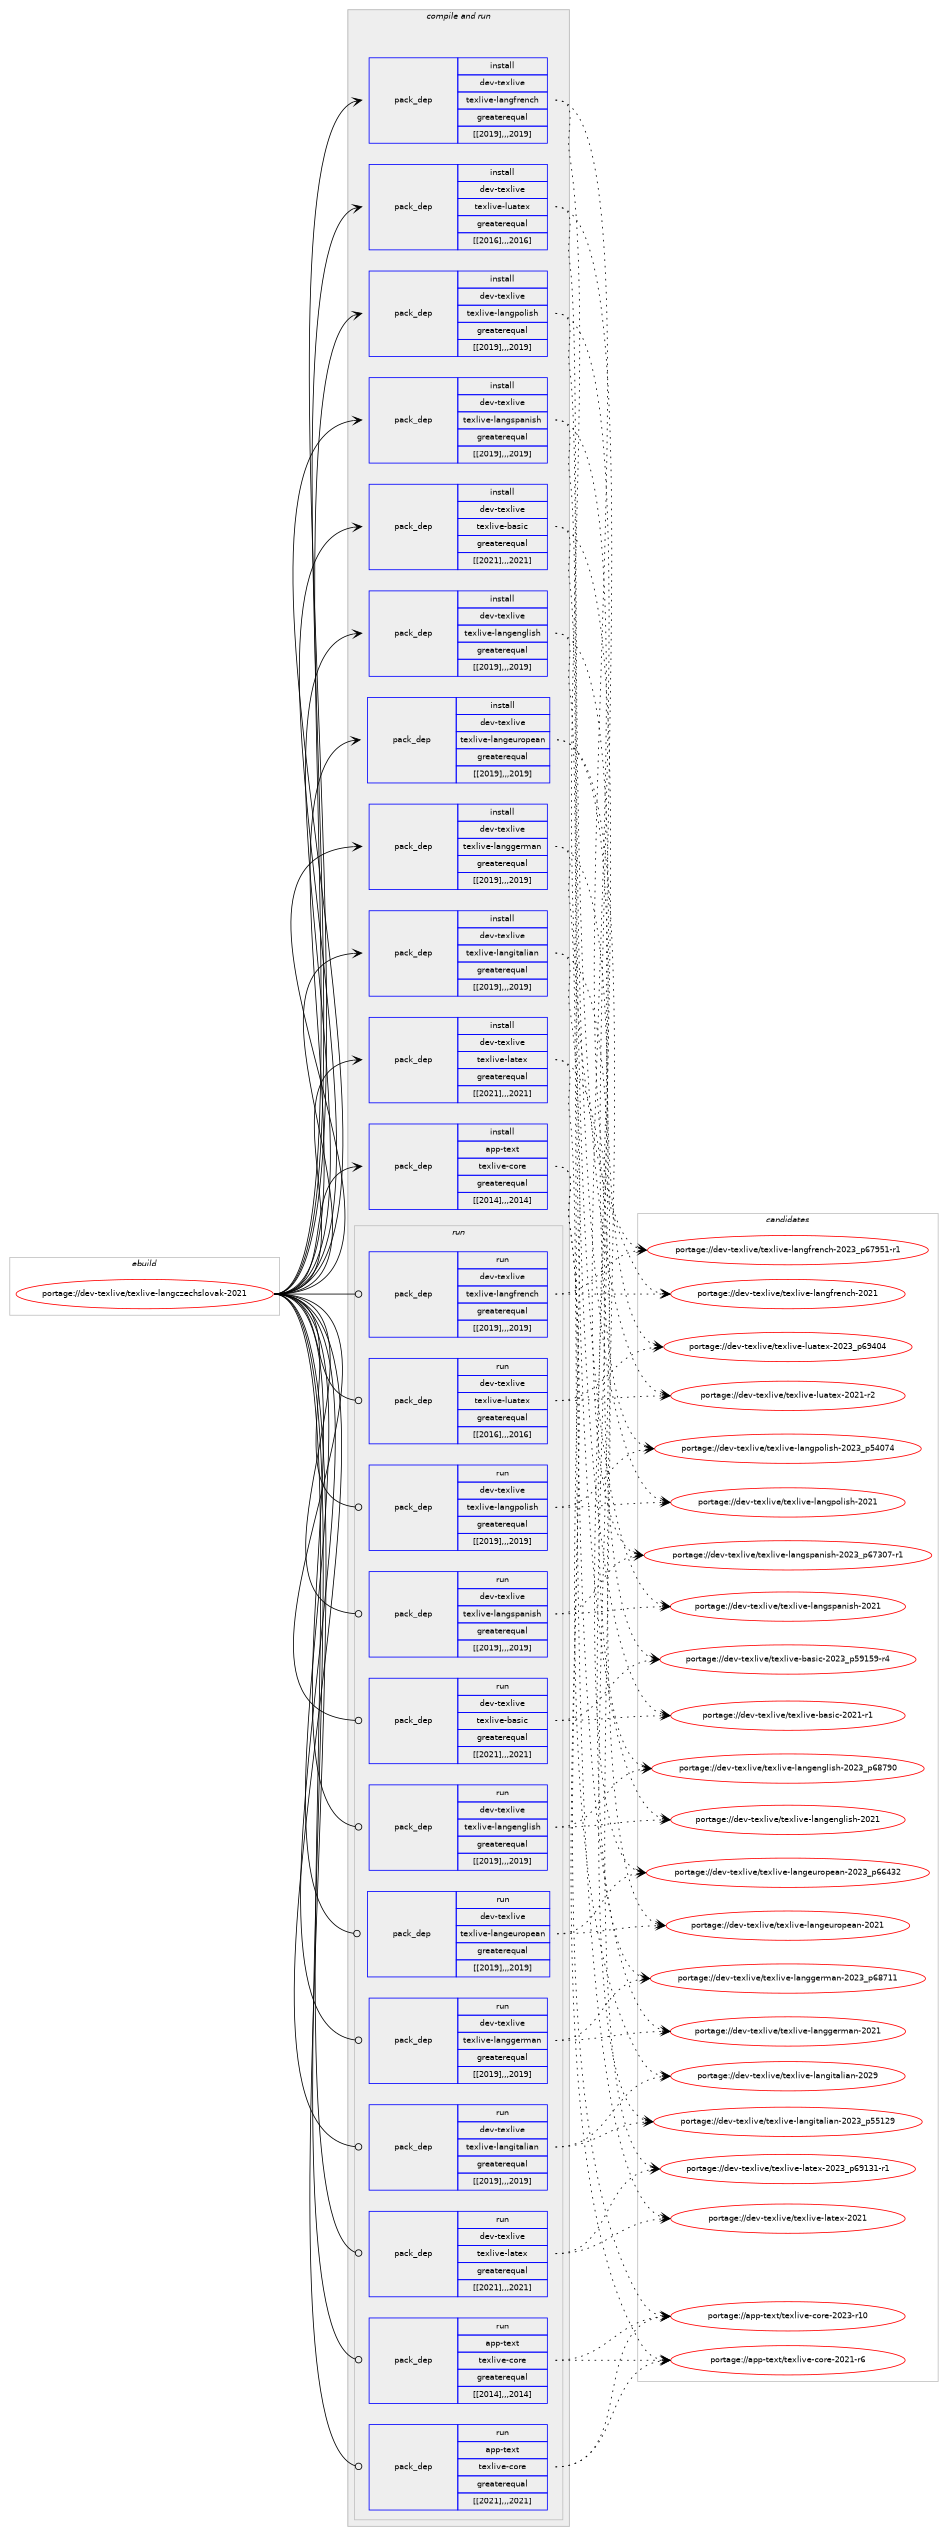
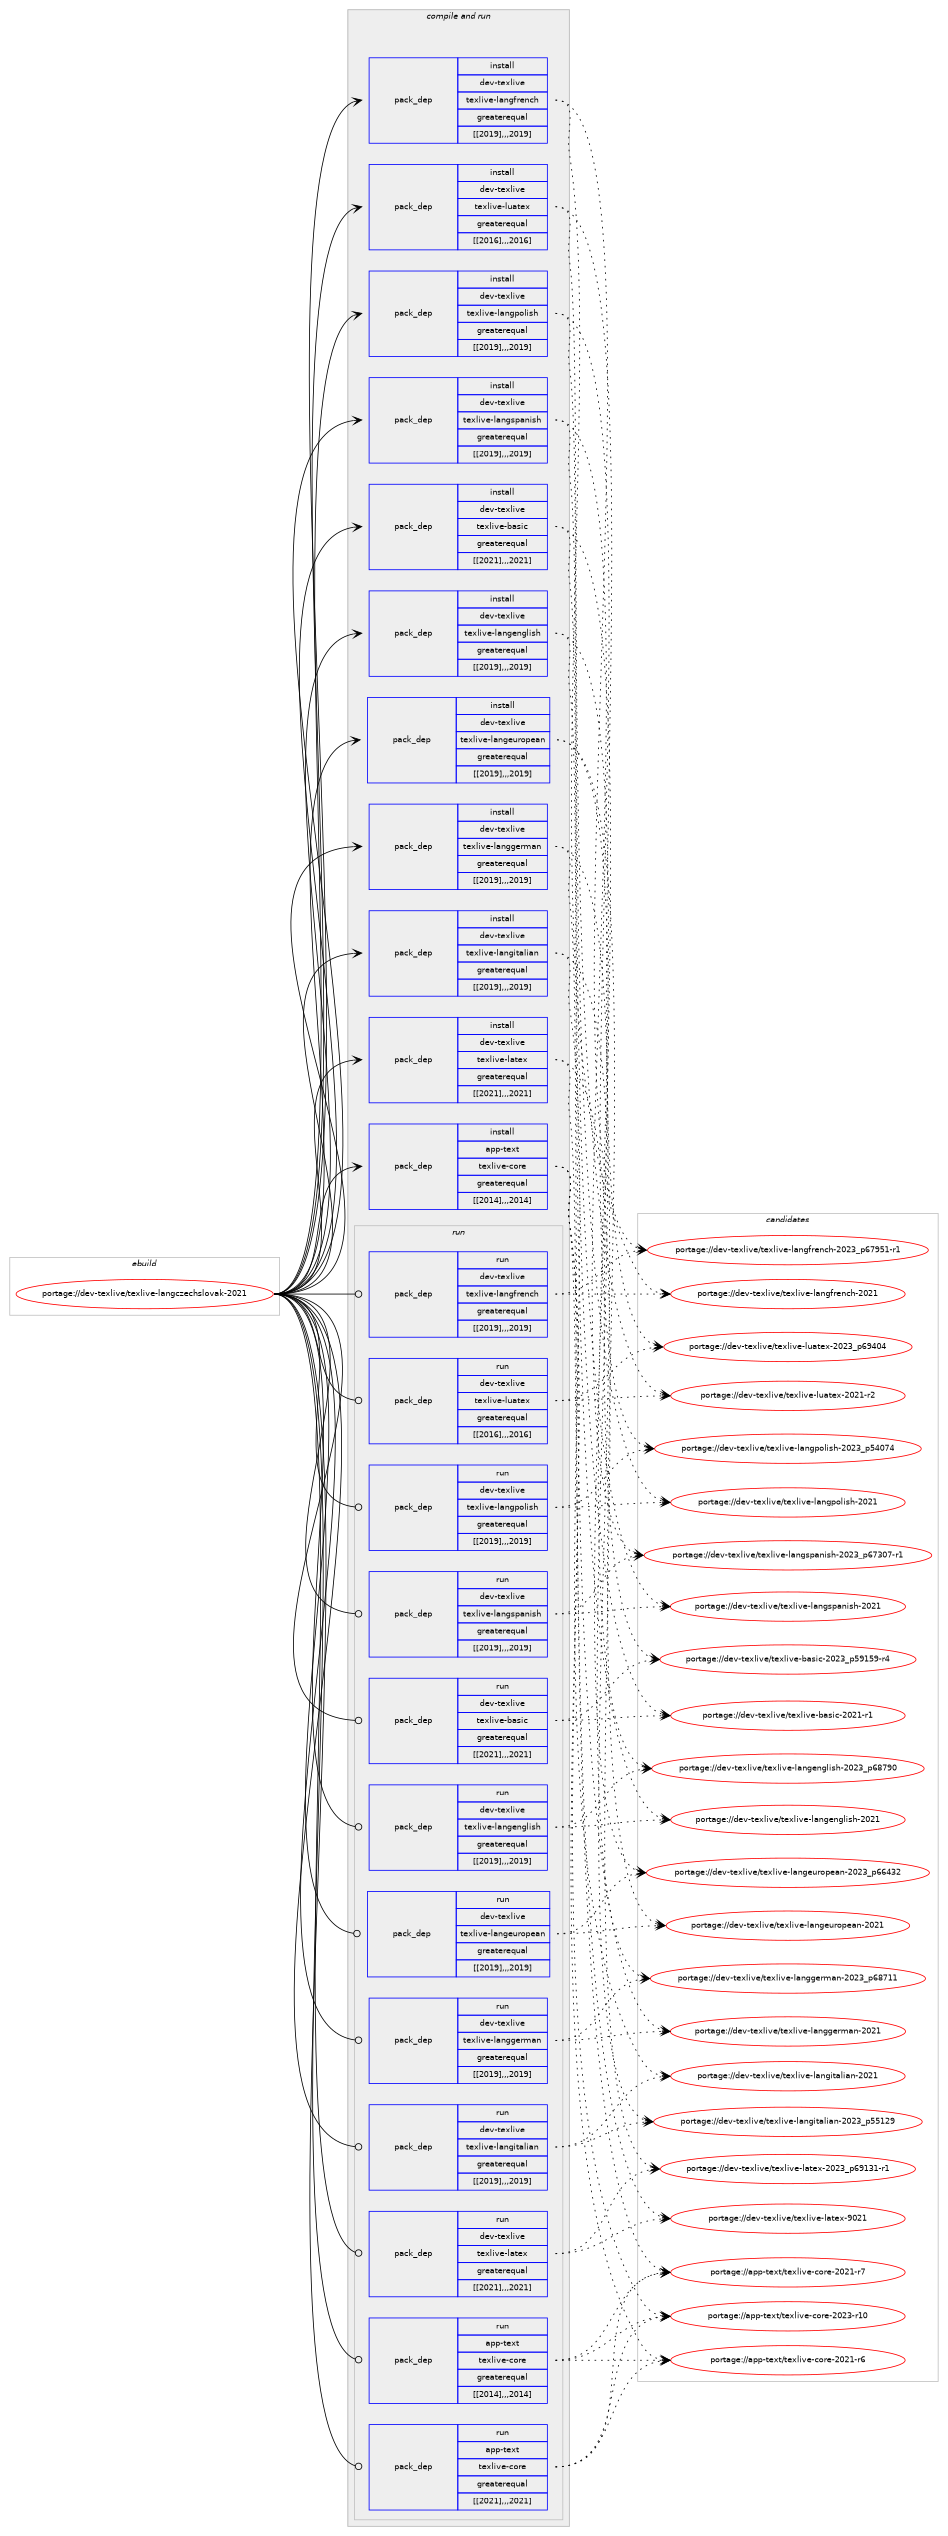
(788, 2076) -> (788, 2076)
(788, 2219) -> (788, 2219)
none -> (788, 2272)
